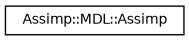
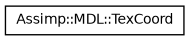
(95, 20) -> (95, 20)
